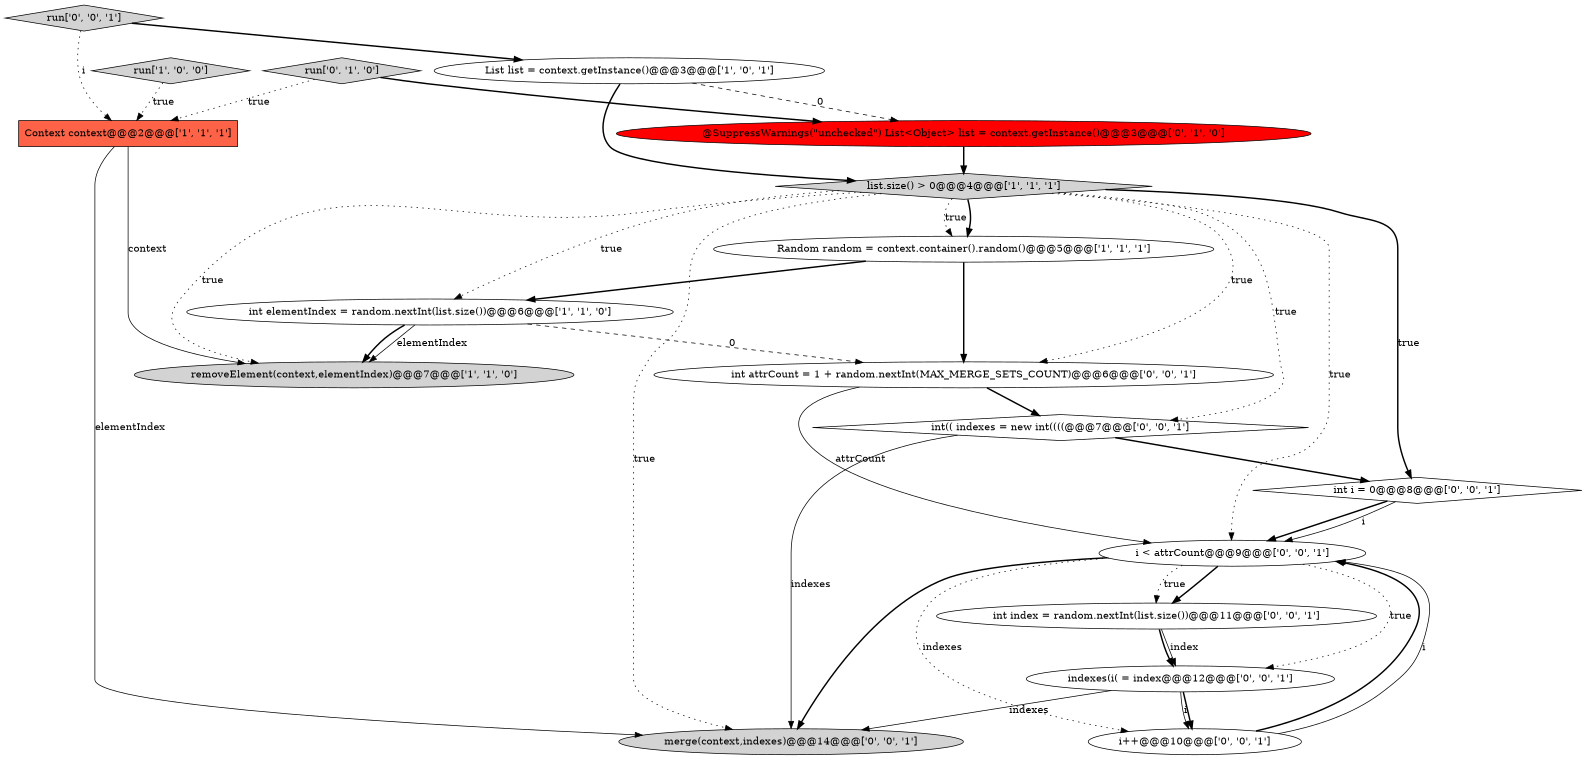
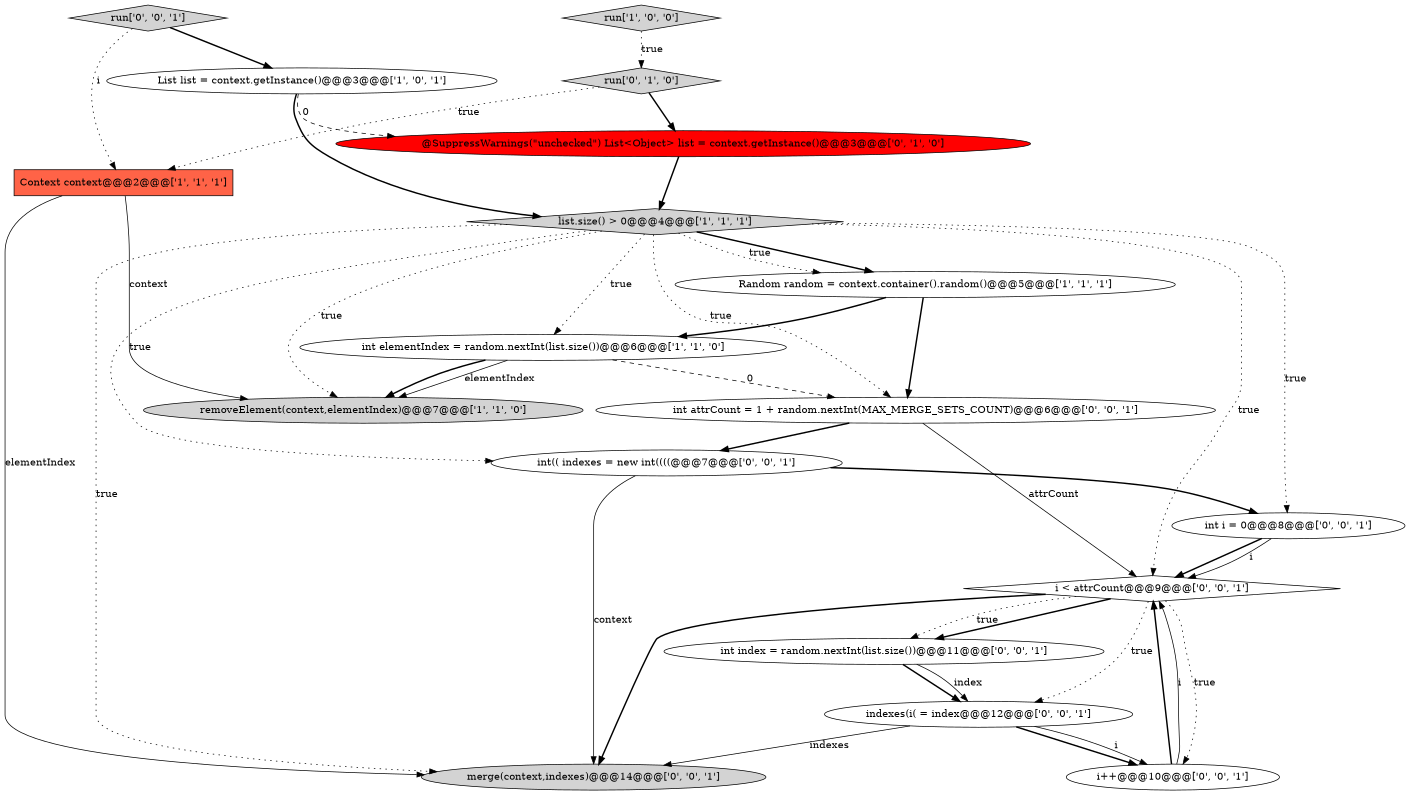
(152, 99) -> (641, 46)
(1371, 220) -> (1176, 235)
(1061, 428) -> (667, 463)
(1417, 490) -> (1288, 526)
(1232, 553) -> (1152, 589)
(811, 585) -> (613, 620)
(942, 647) -> (1205, 683)
